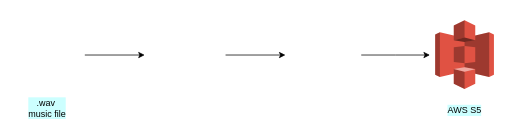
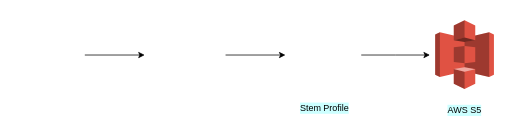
(47, 109) -> none
none -> (325, 109)
